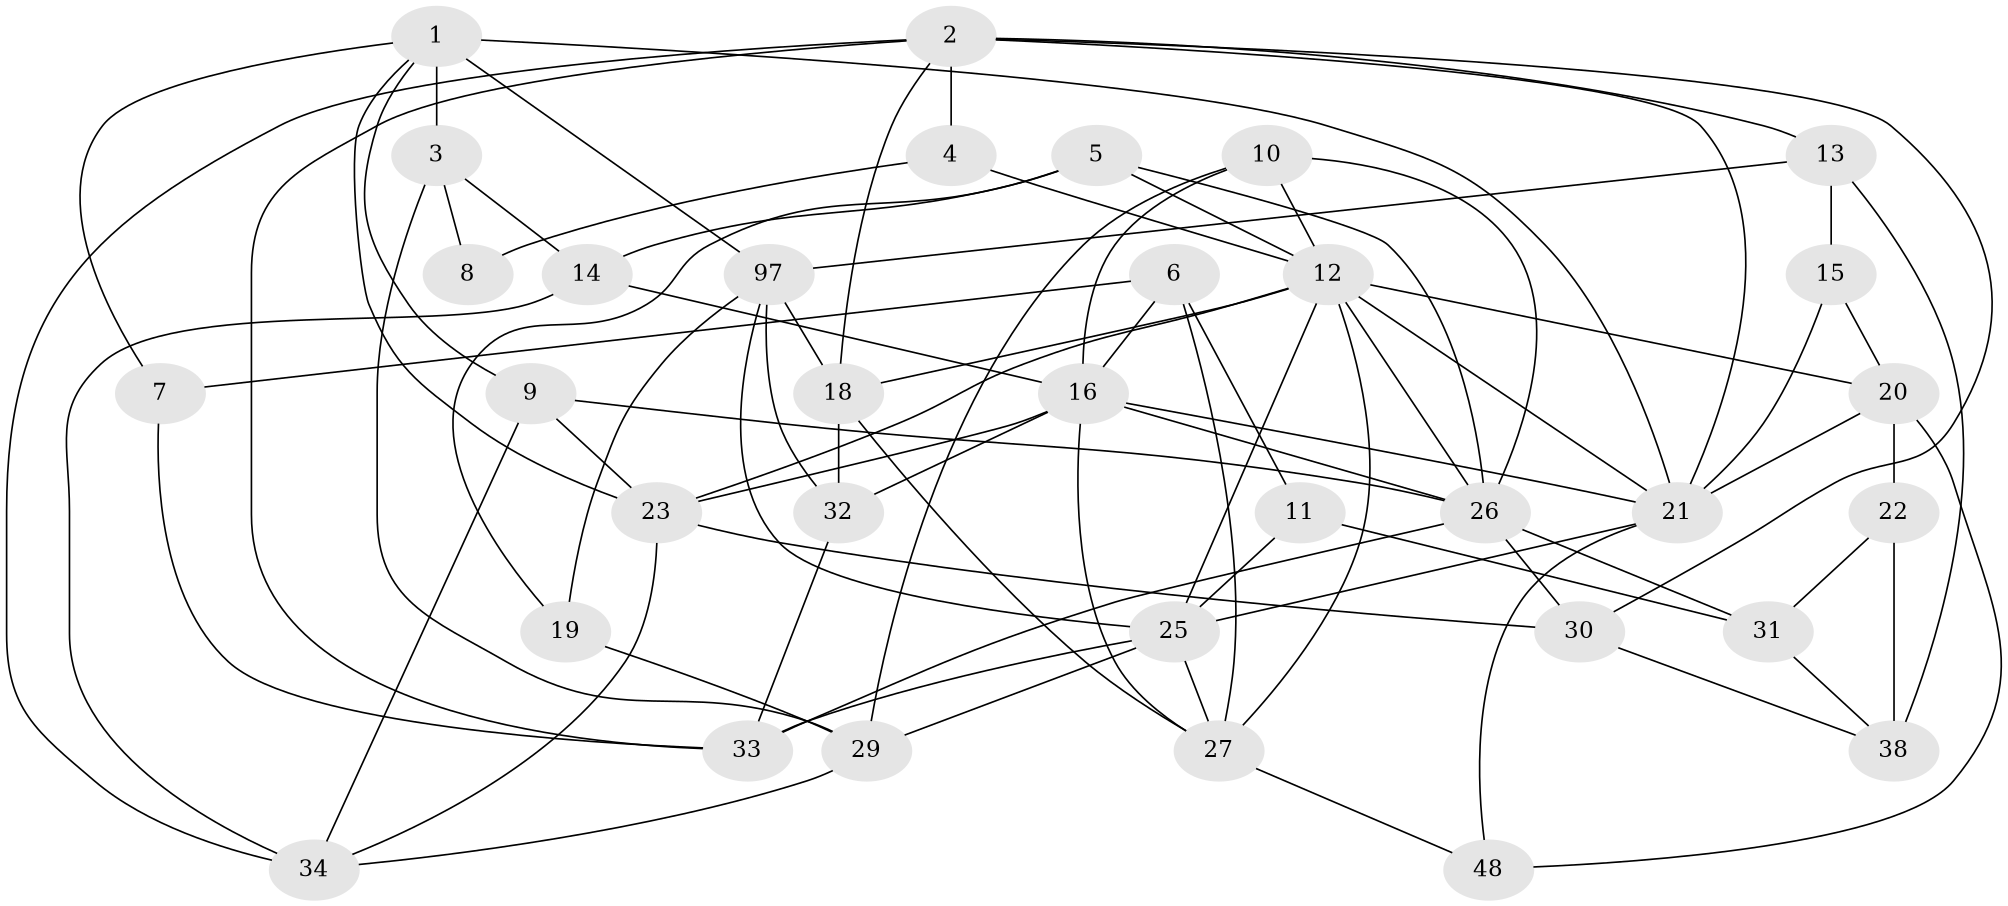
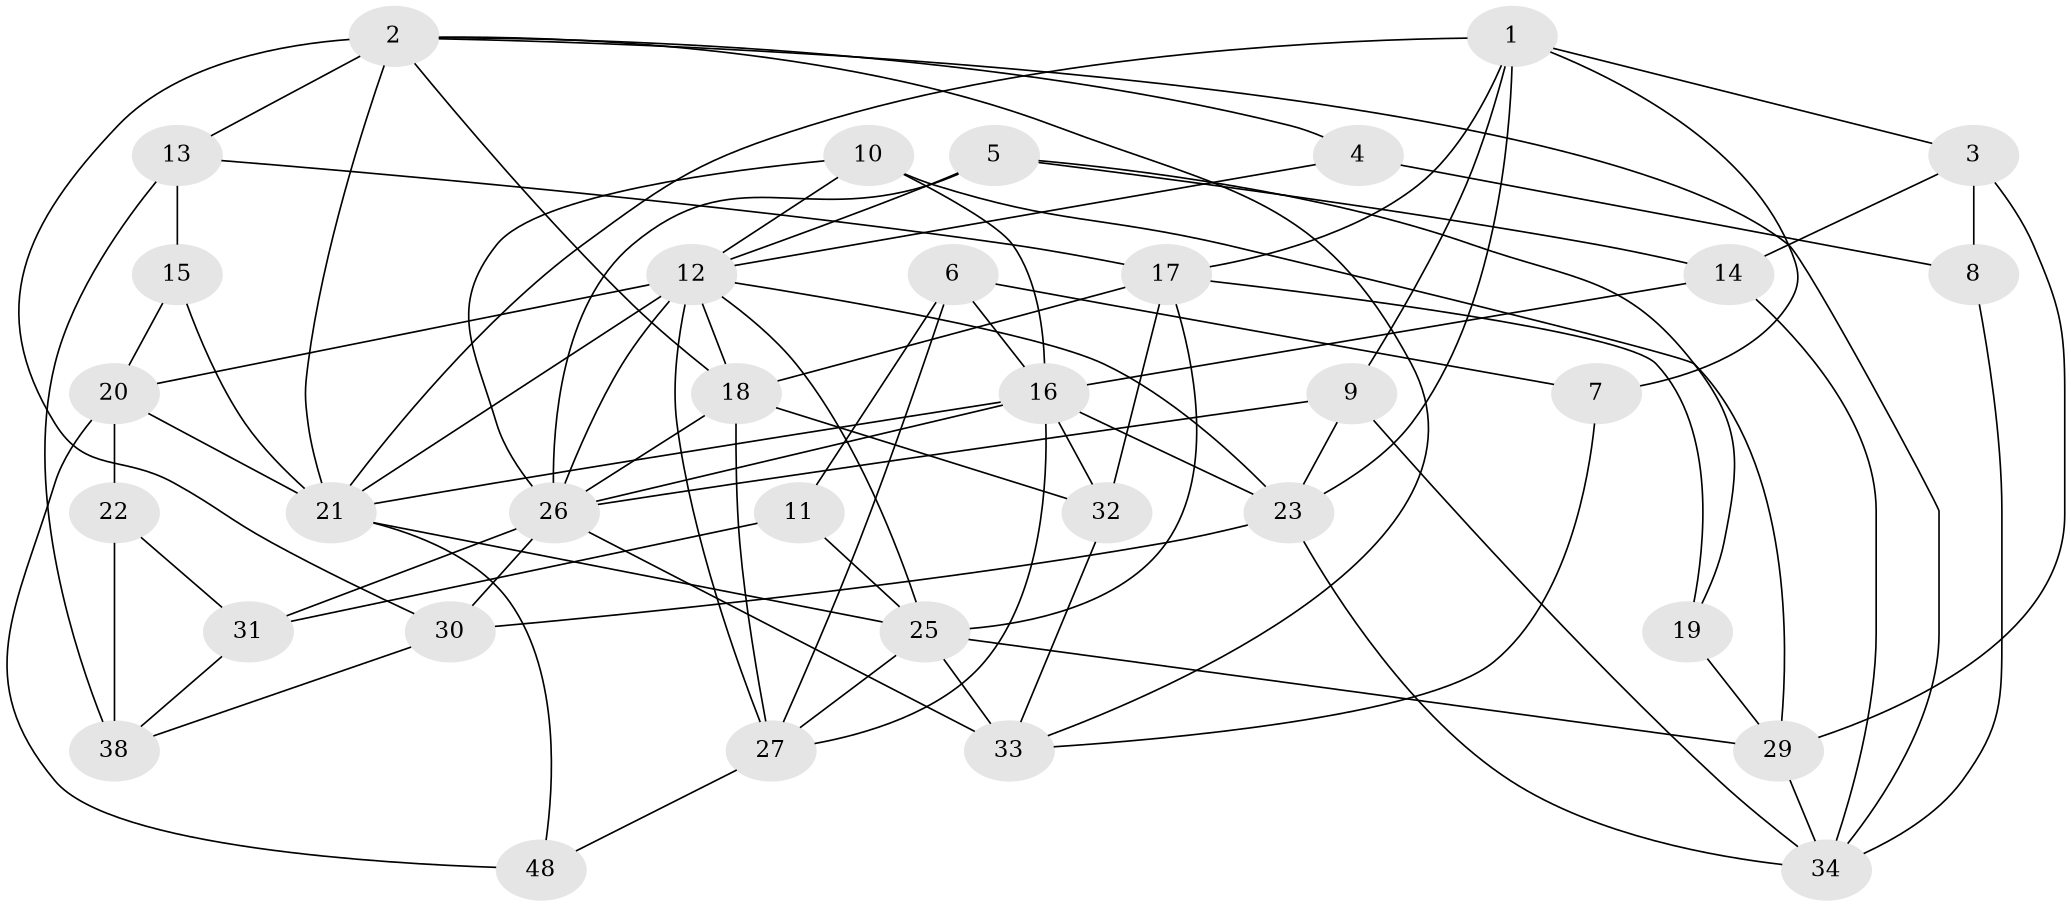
(769, 275) -> (1167, 275)
none -> (657, 446)
none -> (2002, 608)
